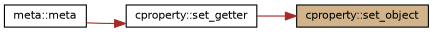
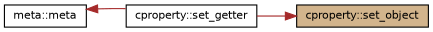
(100, 23) -> (112, 9)
